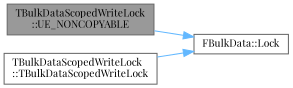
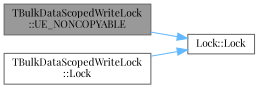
(241, 44) -> (221, 44)
(81, 69) -> (77, 69)
